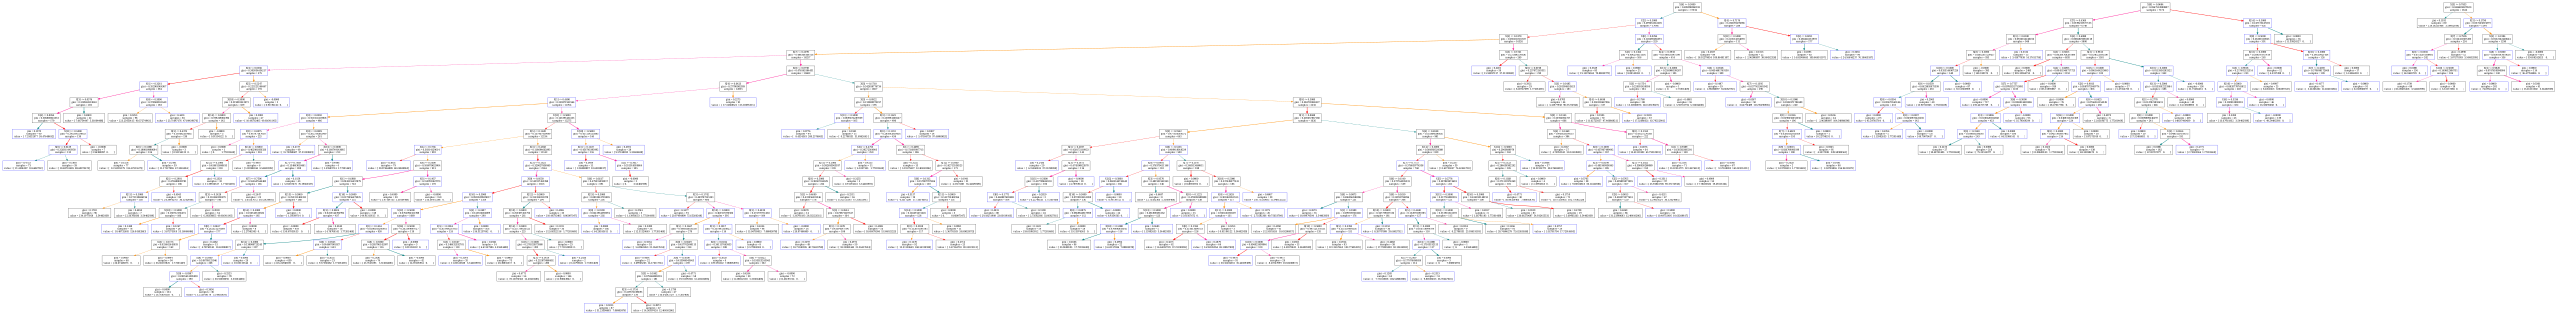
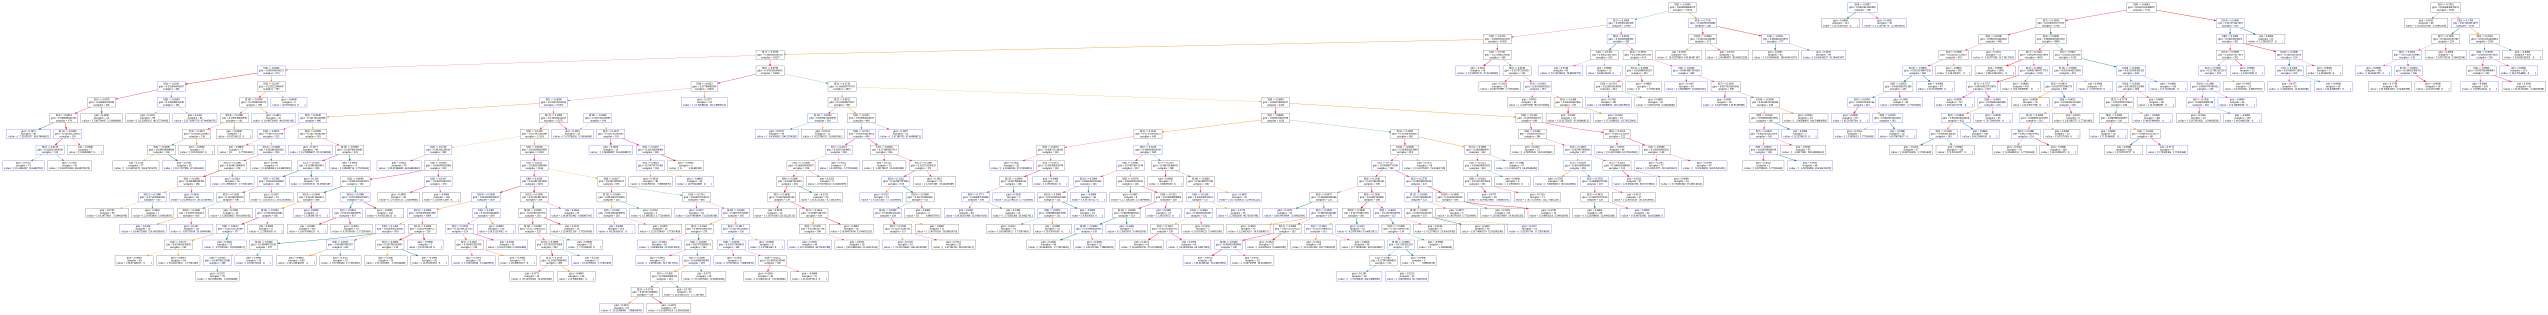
(573, 126) -> (562, 125)
(728, 205) -> (651, 157)
(195, 268) -> none
